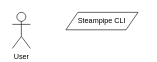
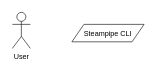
(102, 21) -> (108, 33)
